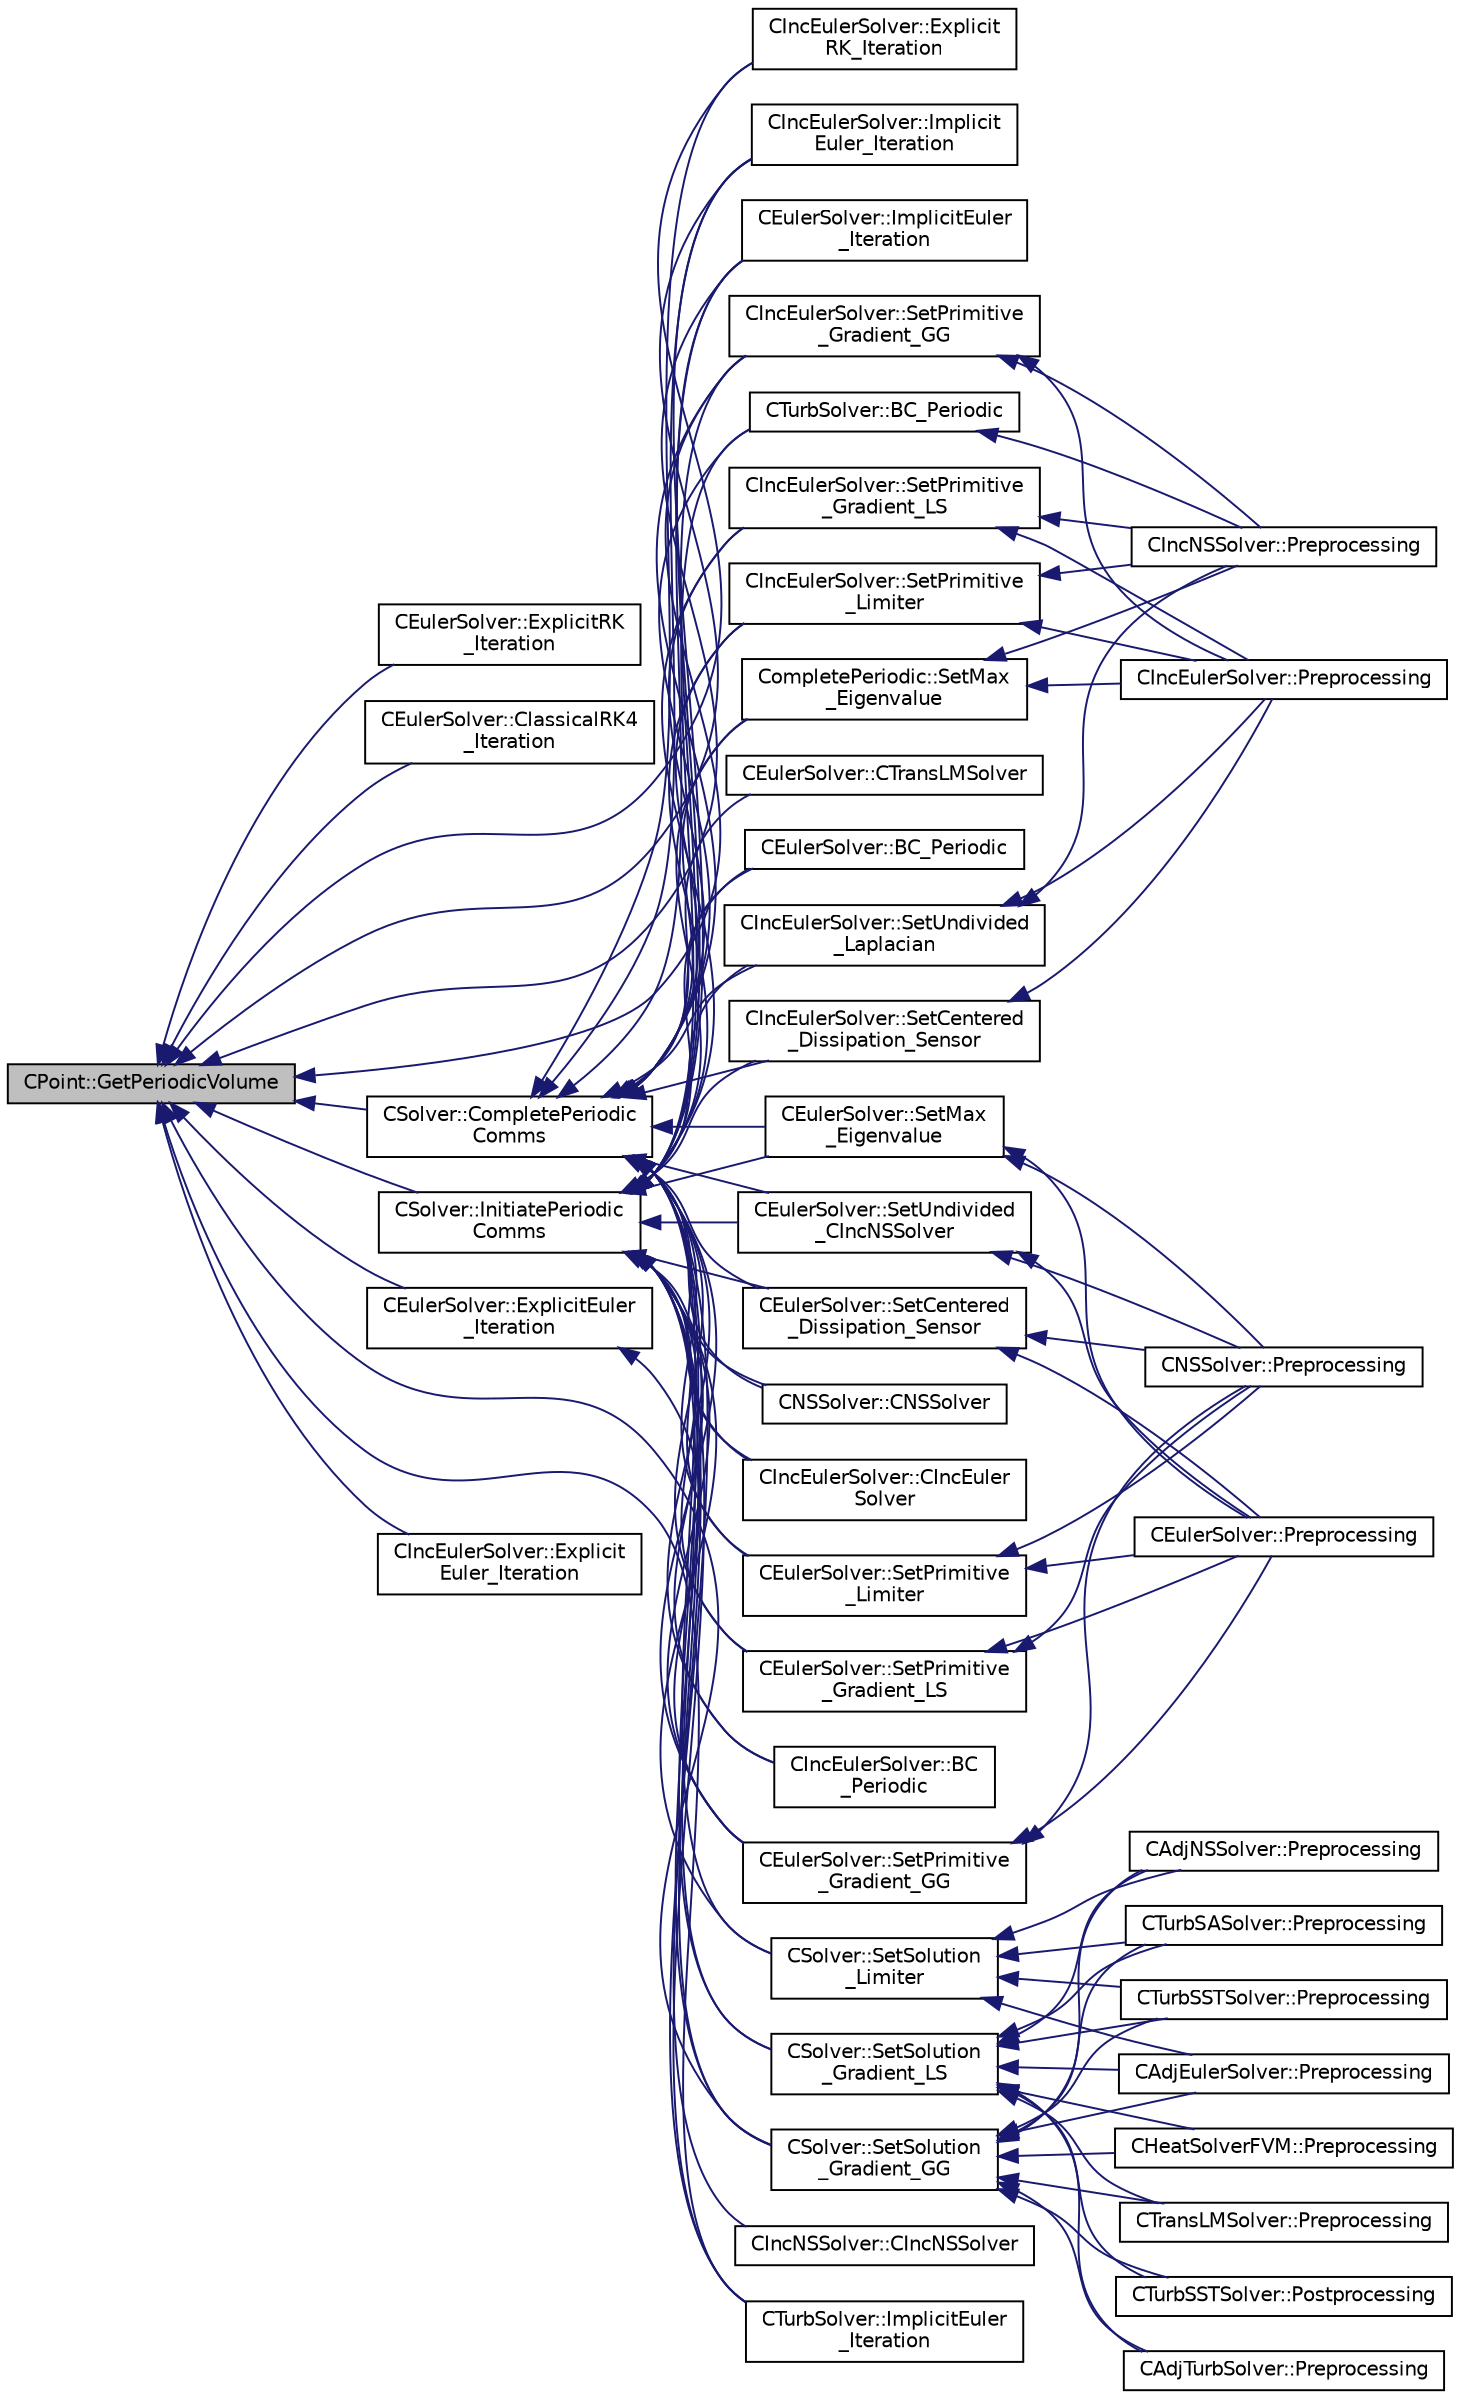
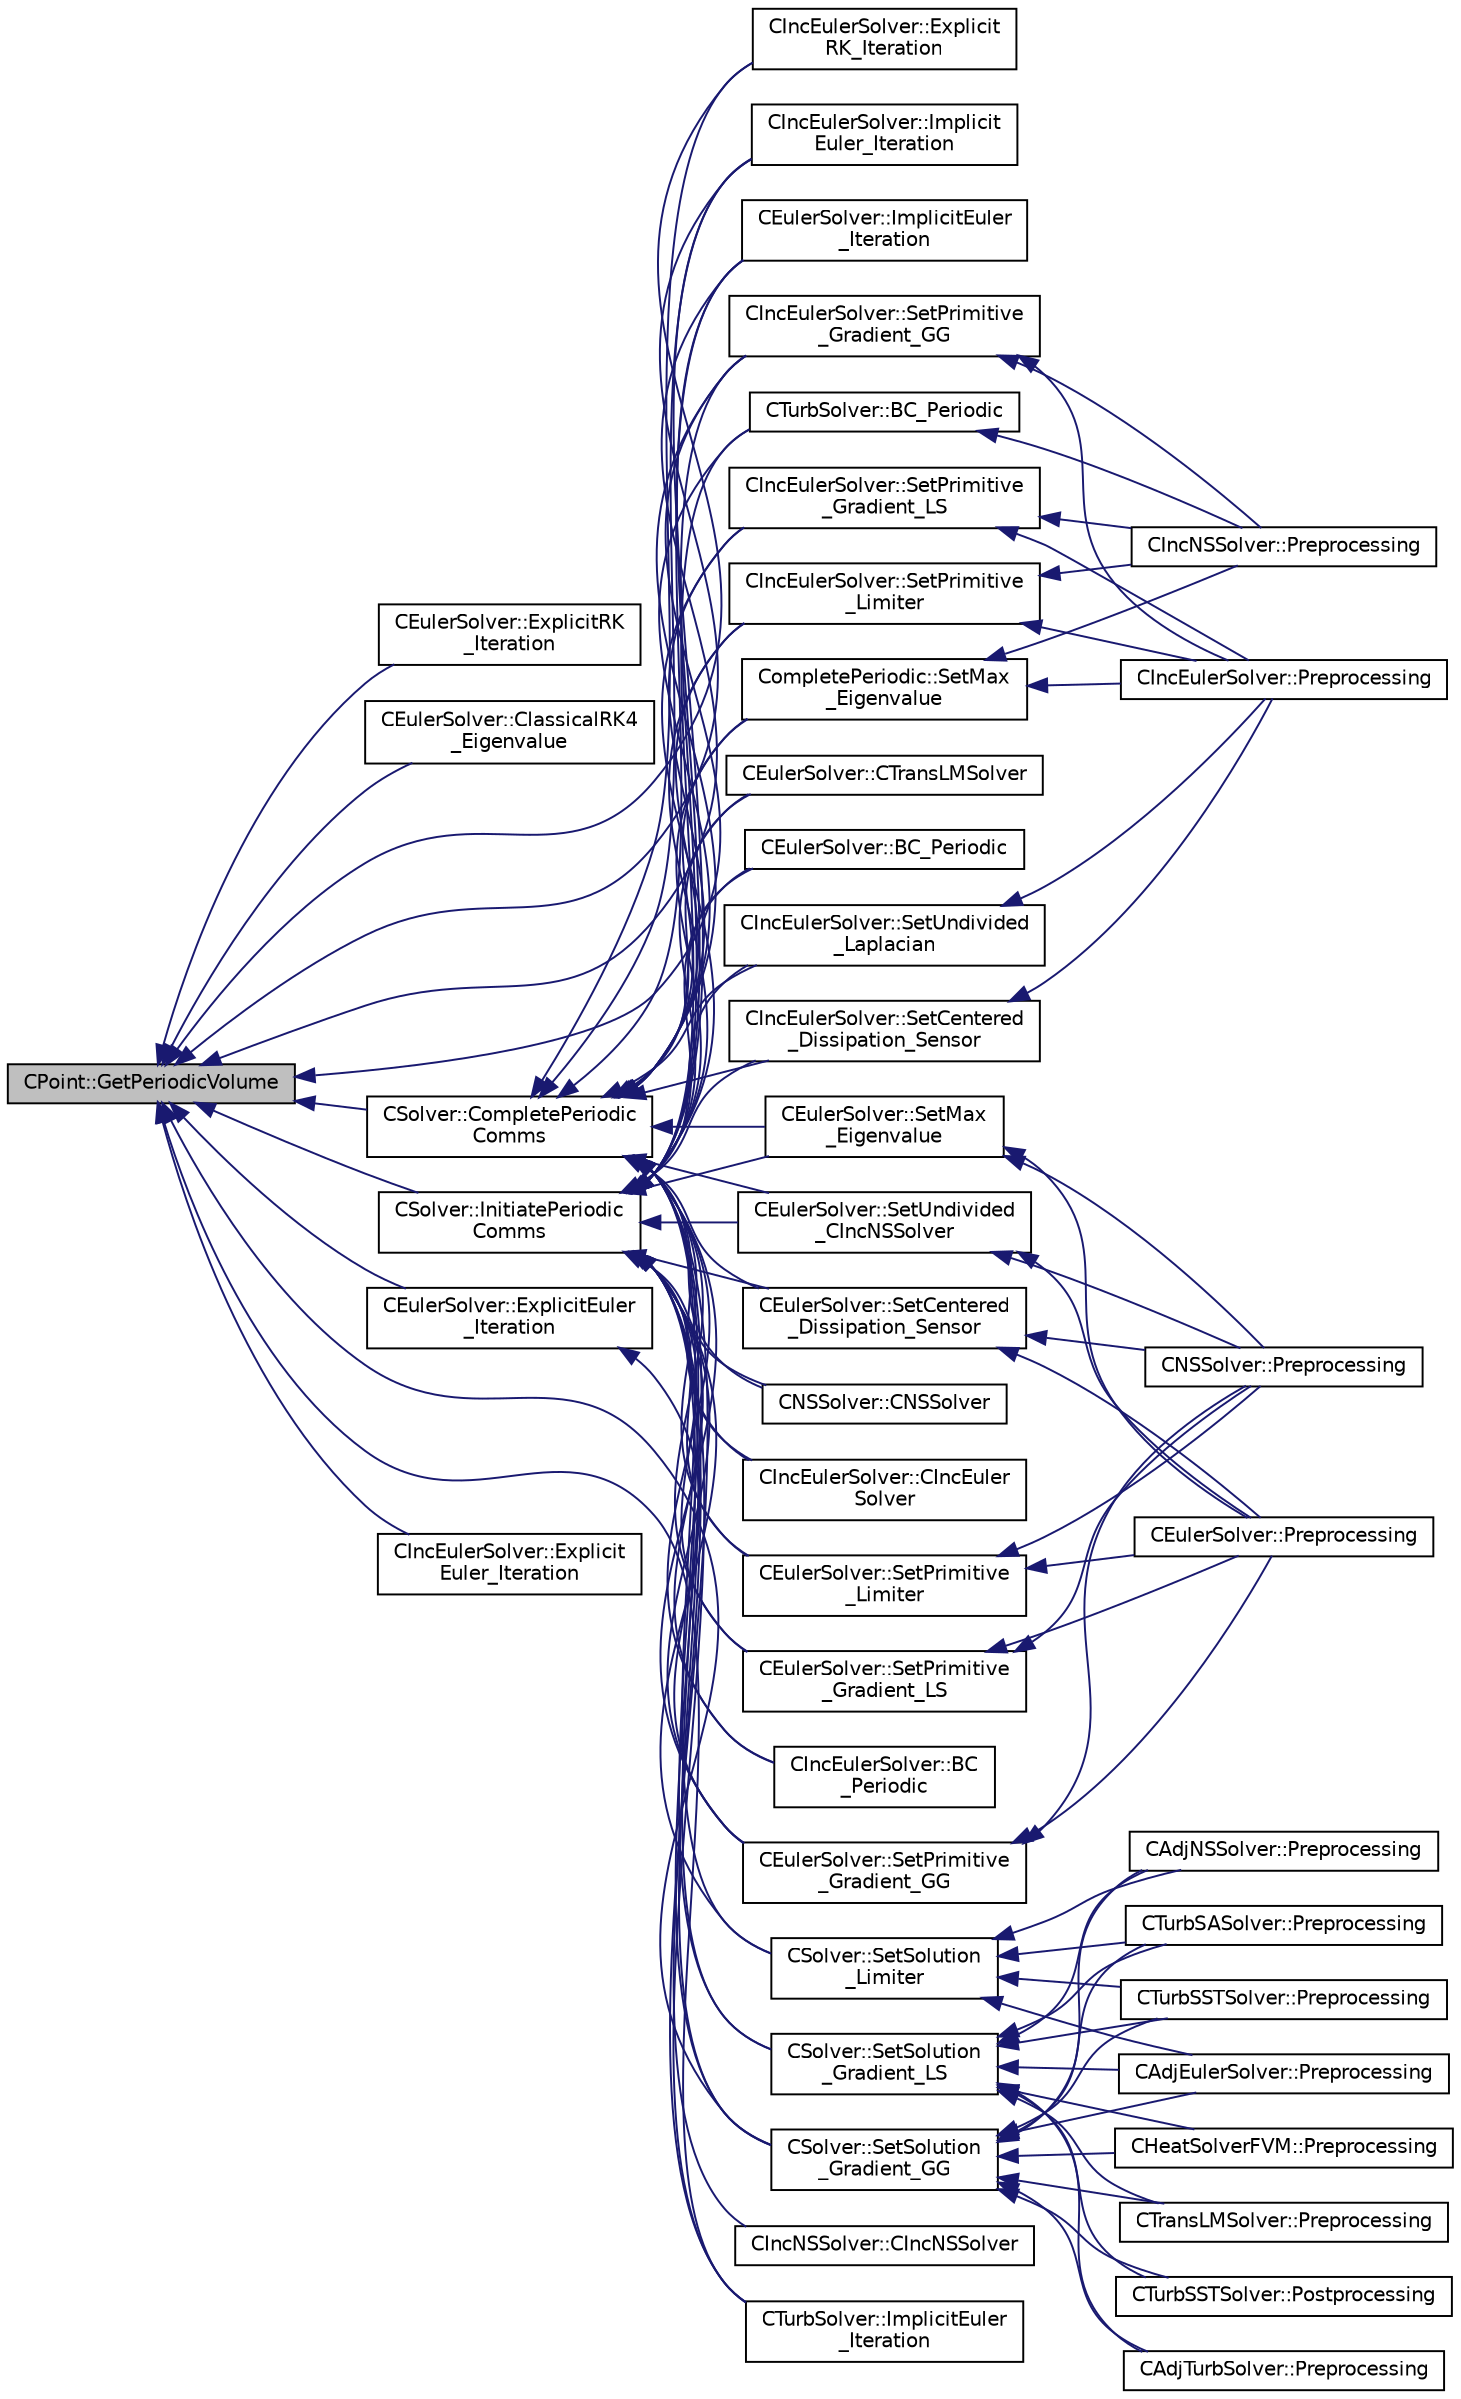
(1087, 704) -> none
(510, 732) -> (510, 732)
none -> (686, 982)
